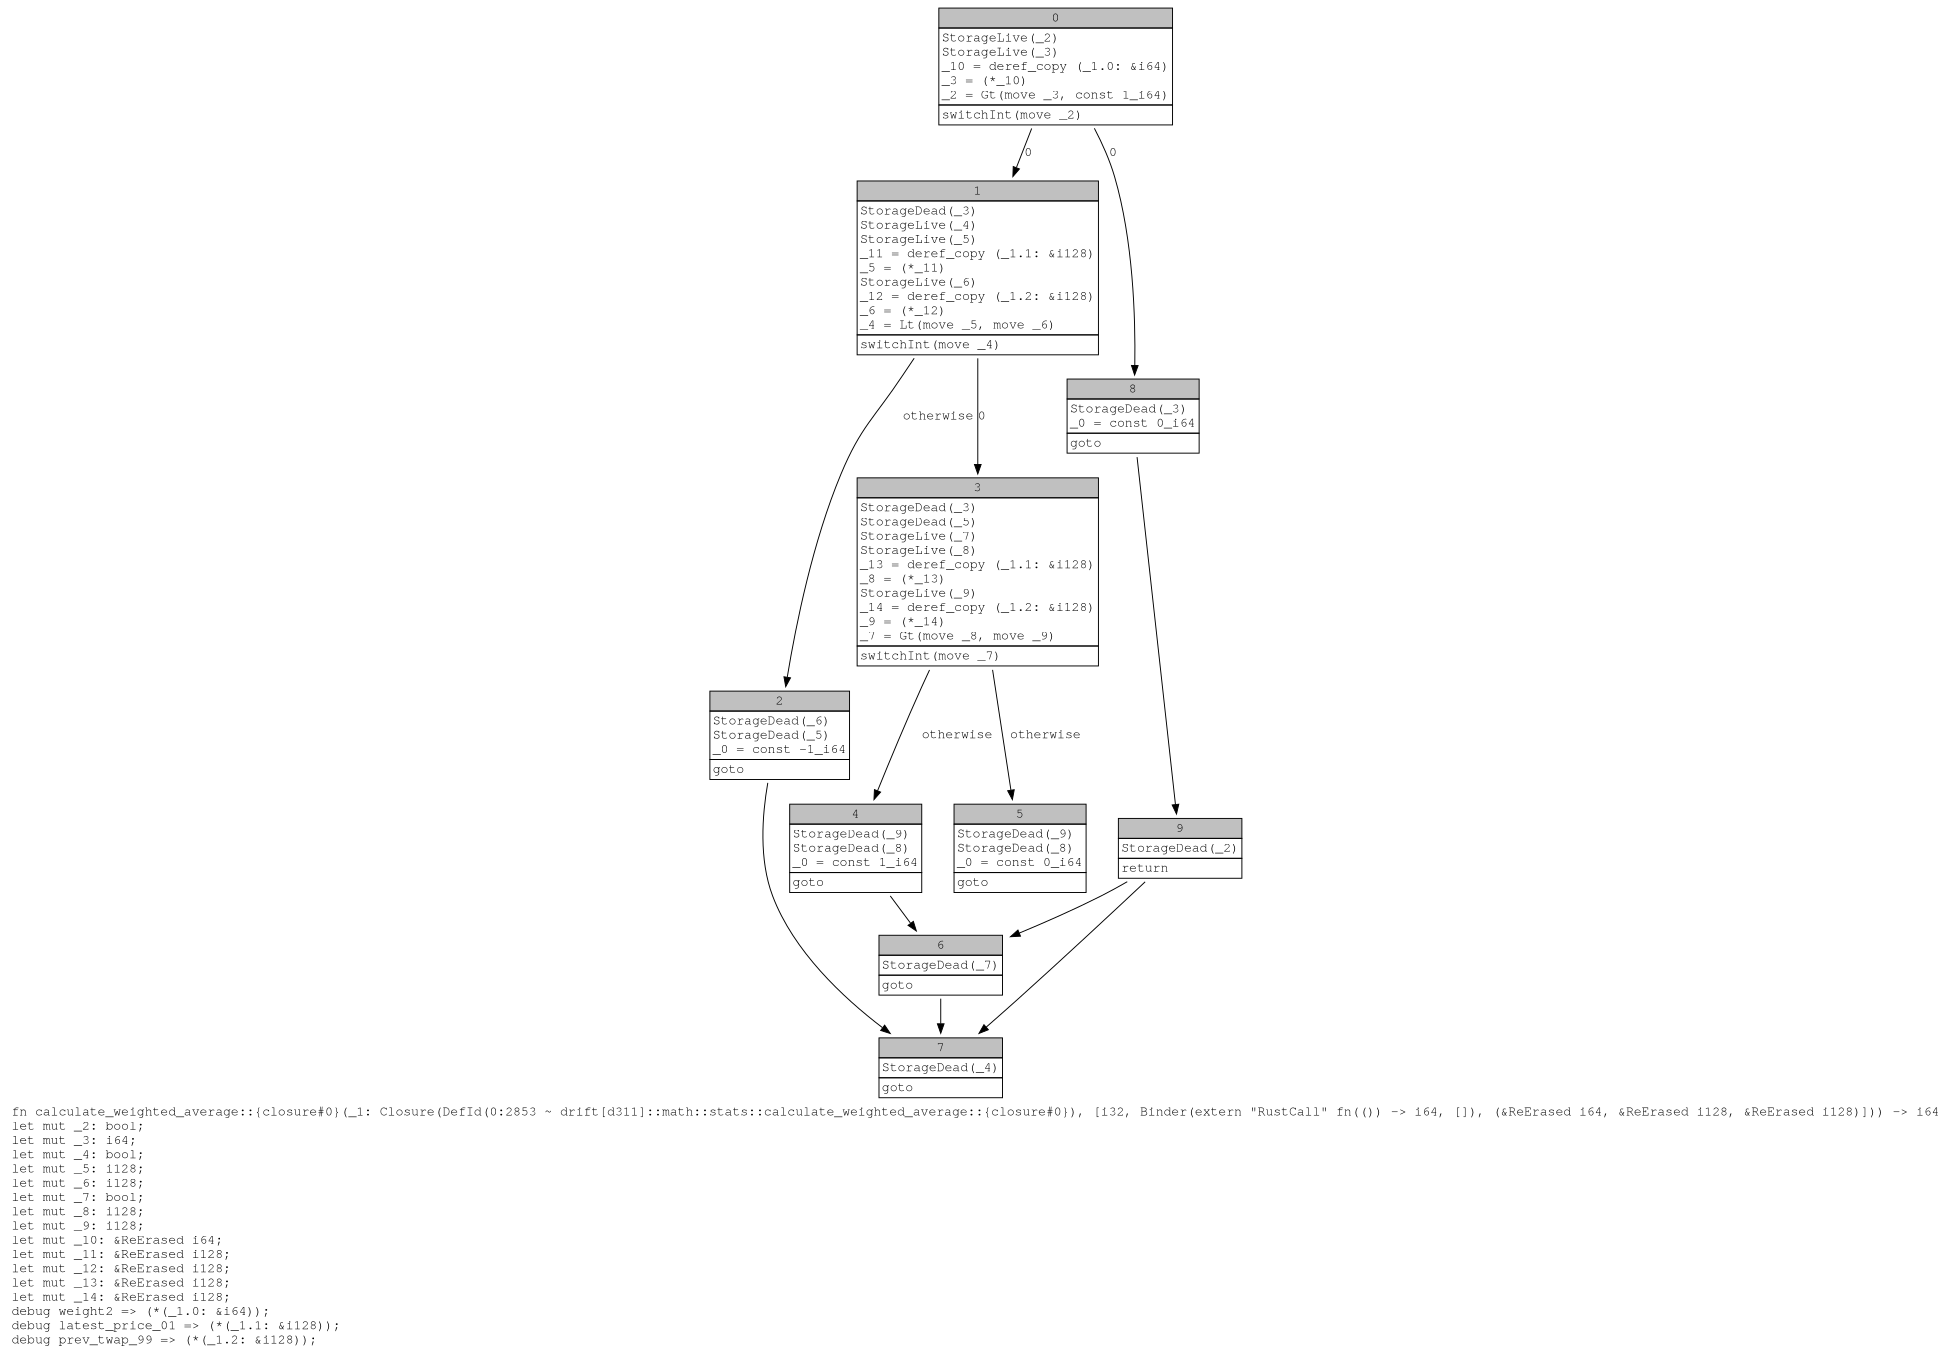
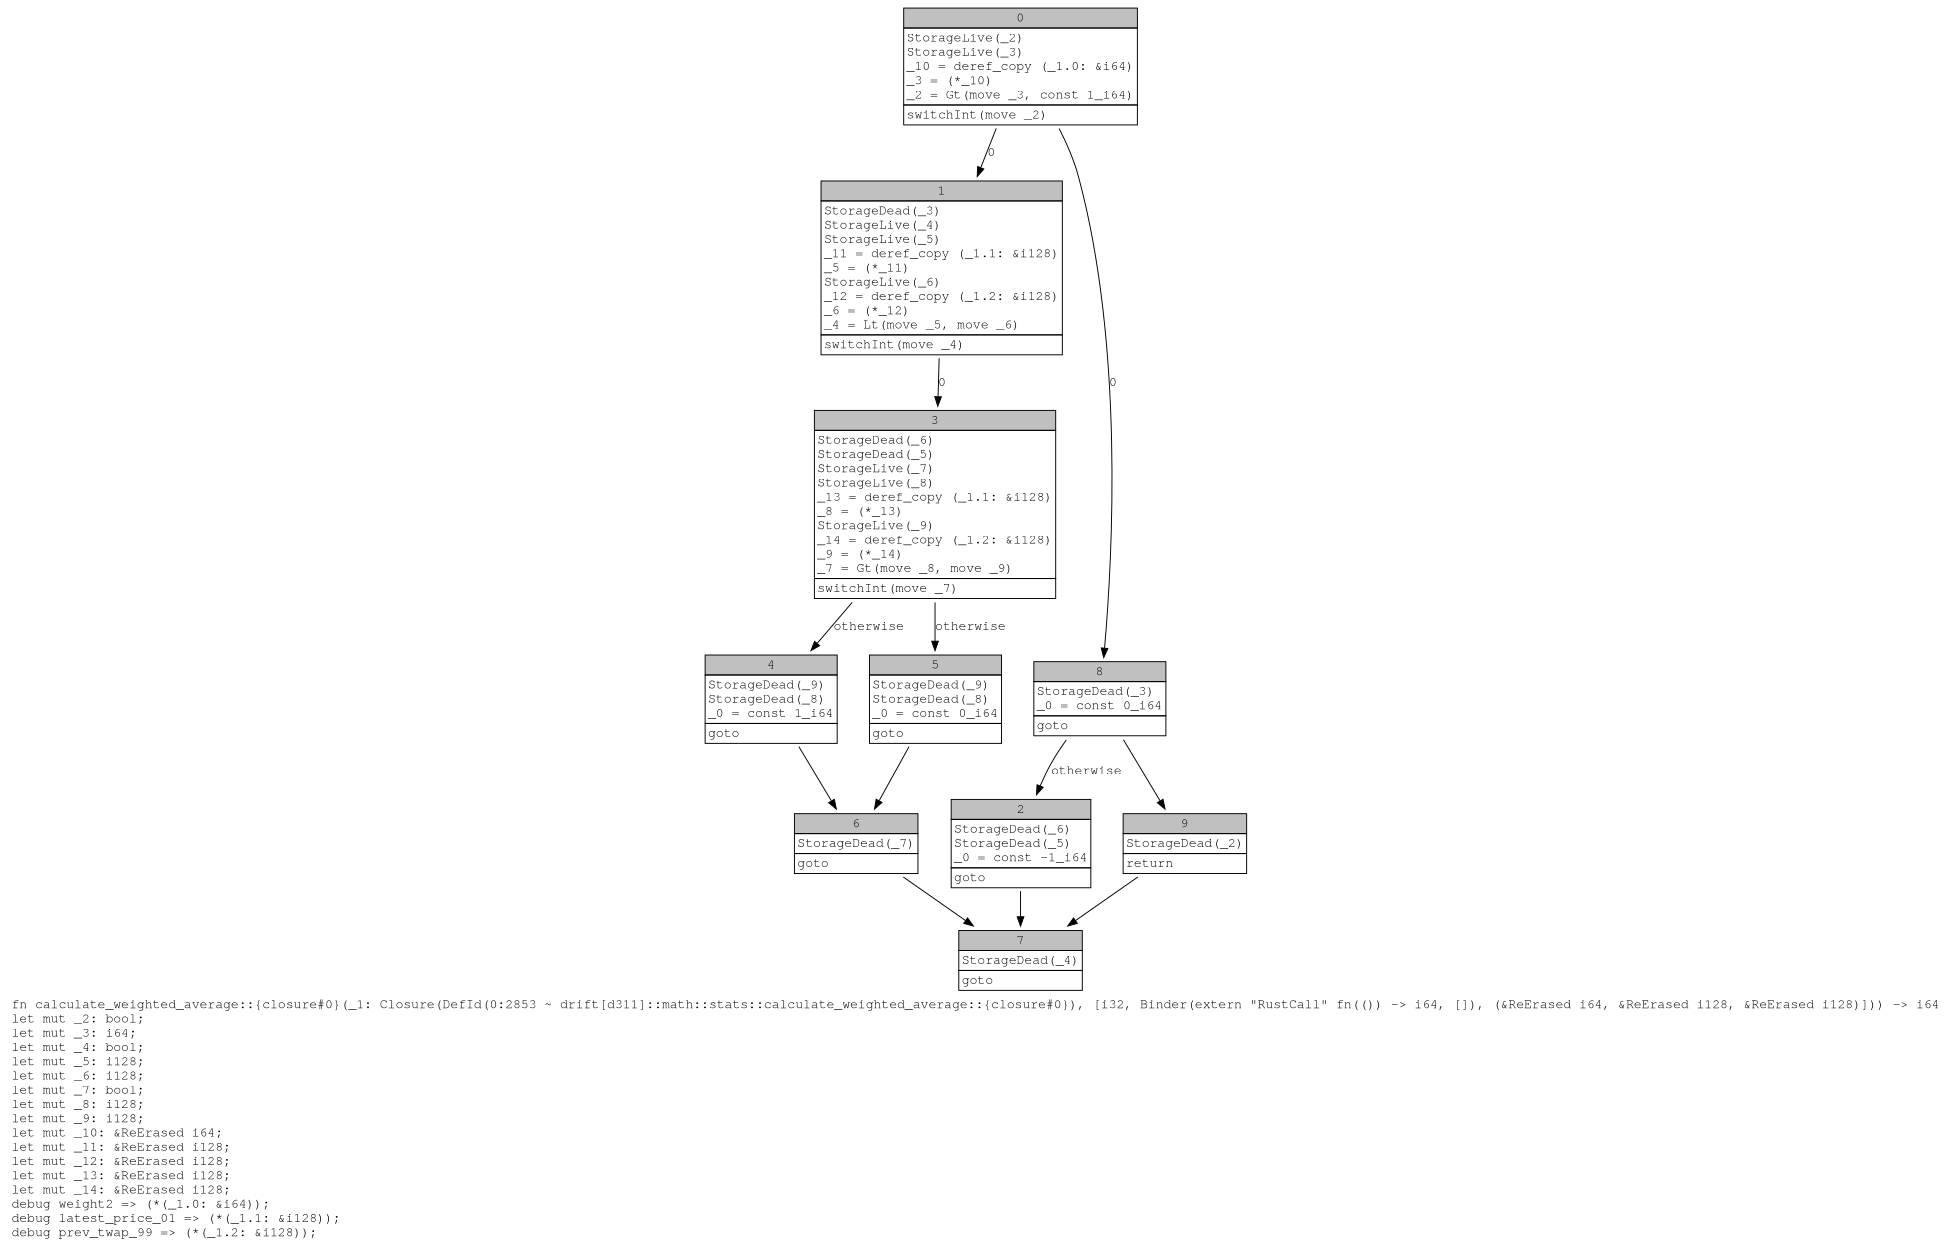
(919, 507) -> (876, 440)
(828, 508) -> (1052, 762)
(1074, 909) -> (894, 774)
